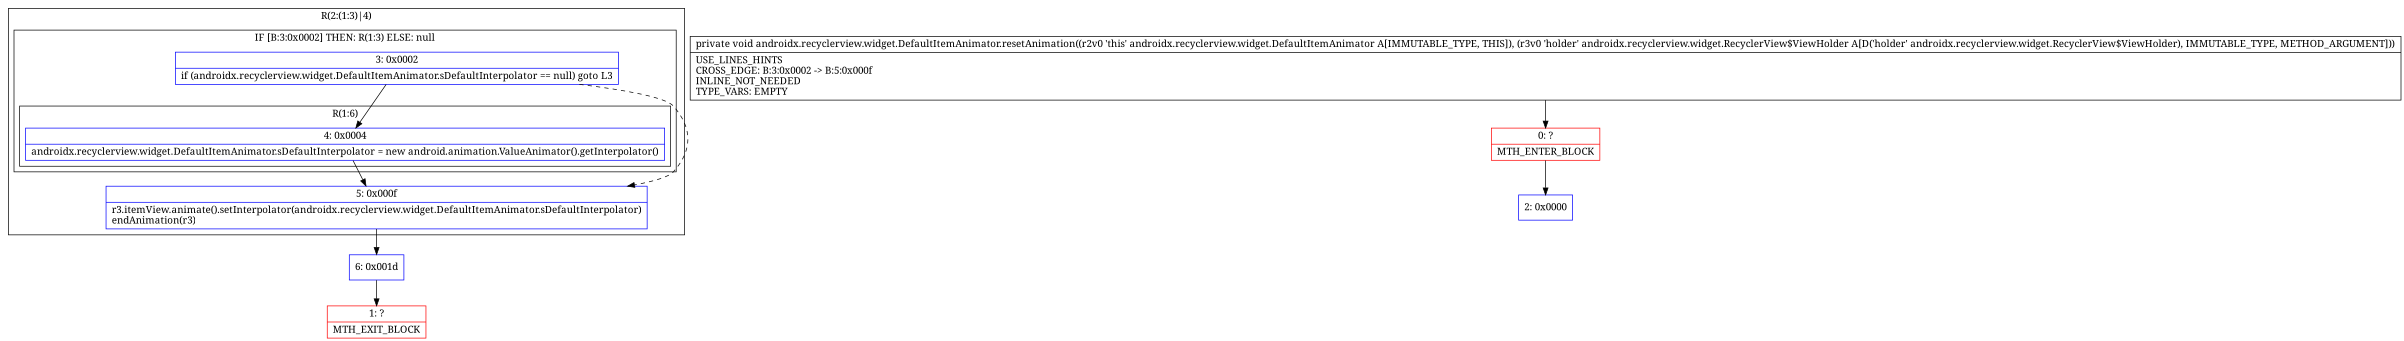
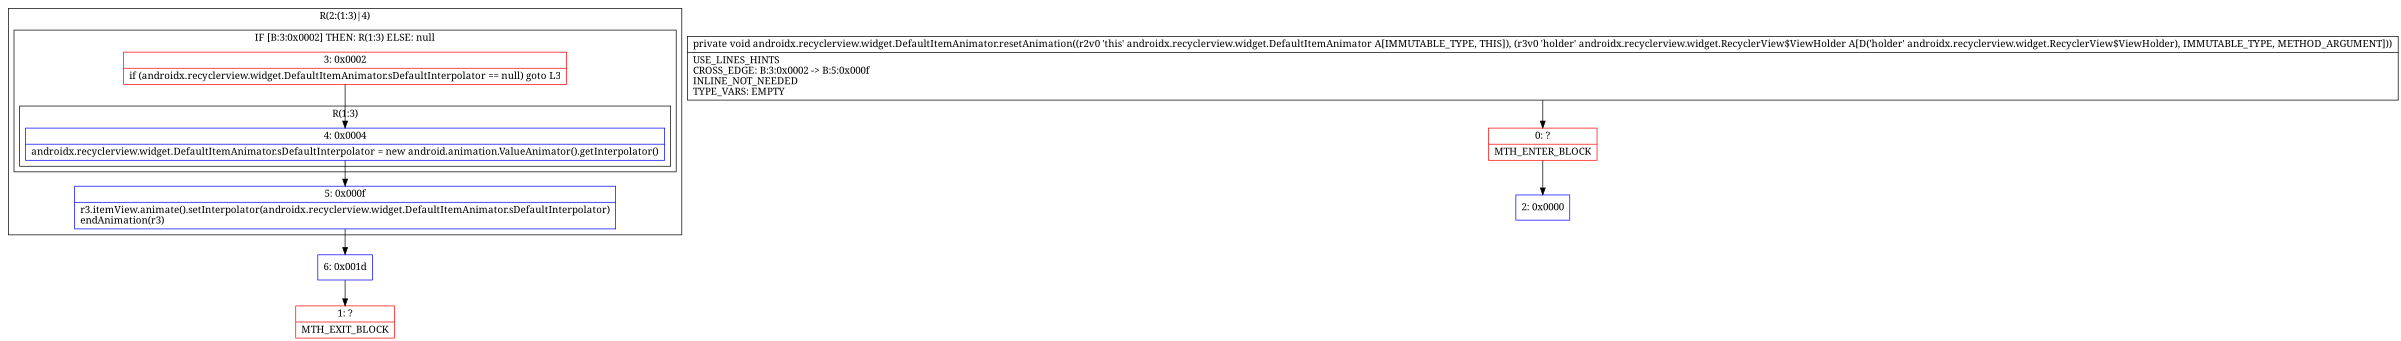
(397, 68) -> (345, 68)
(663, 100) -> none
(345, 114) -> (345, 114)
